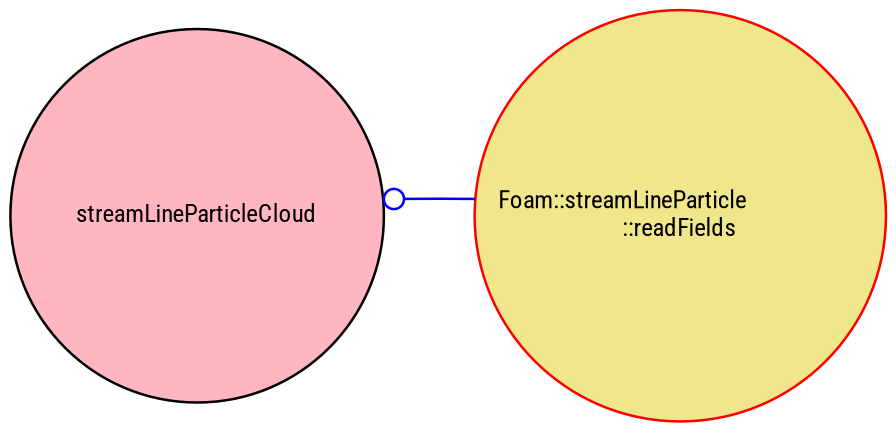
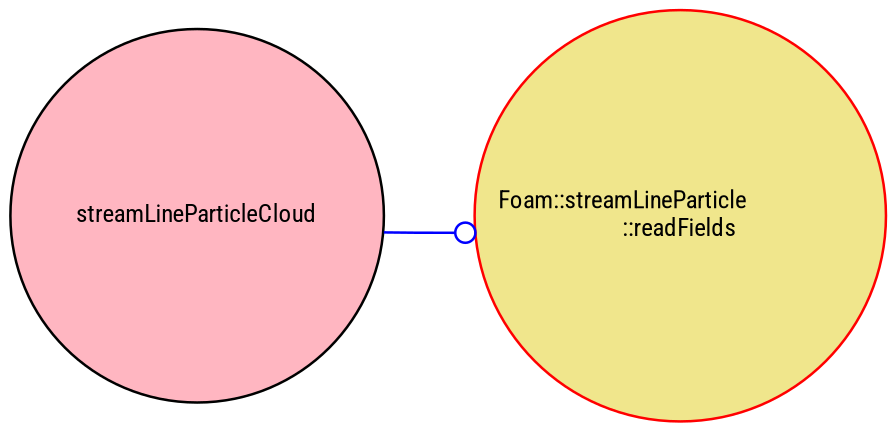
(440, 199) -> (419, 233)
